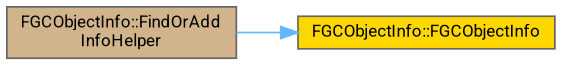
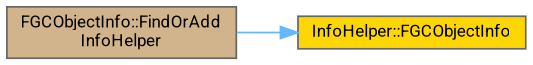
(426, 33) -> (412, 33)
